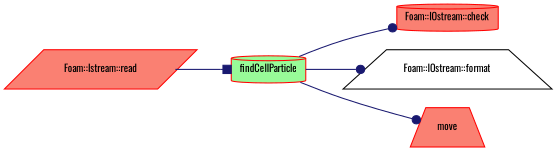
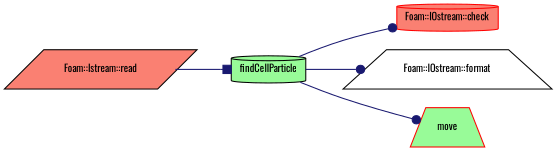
(101, 69) -> (101, 69)
(269, 69) -> (269, 69)
(448, 127) -> (448, 127)
